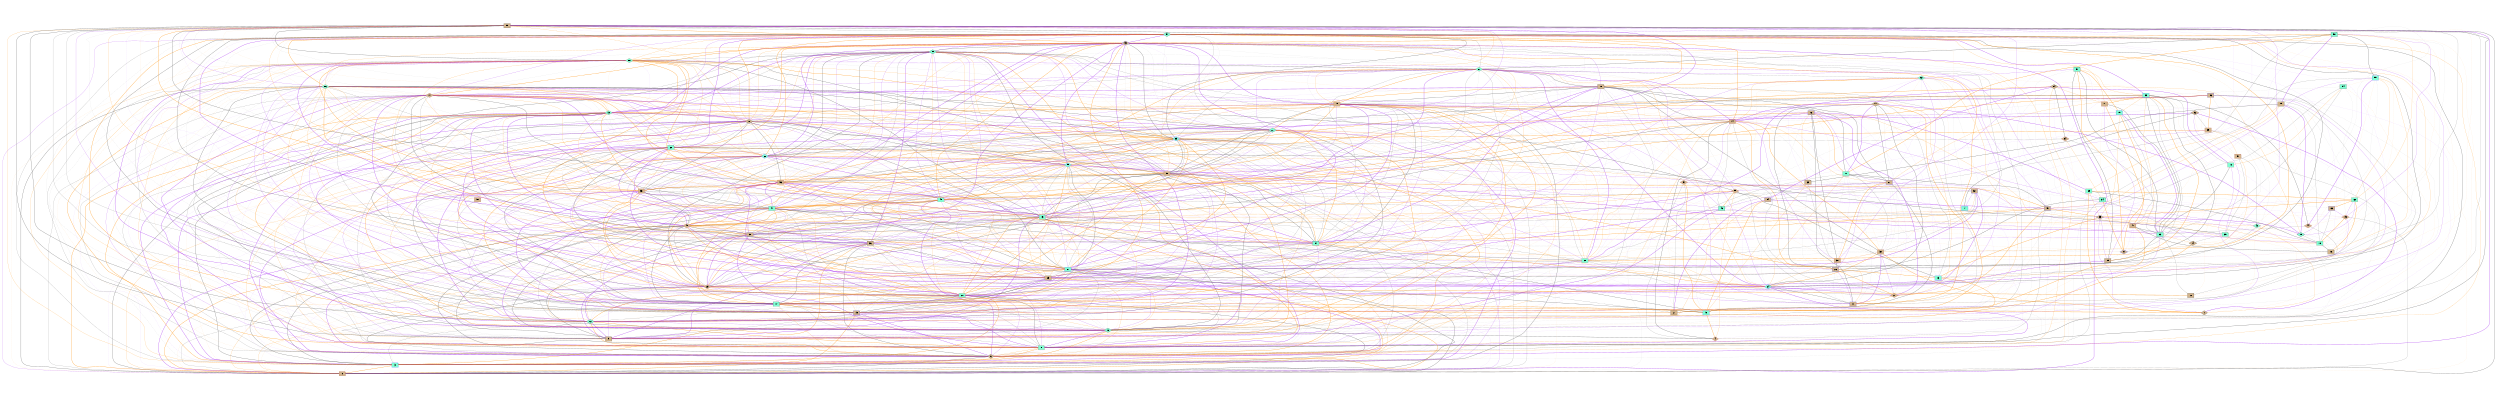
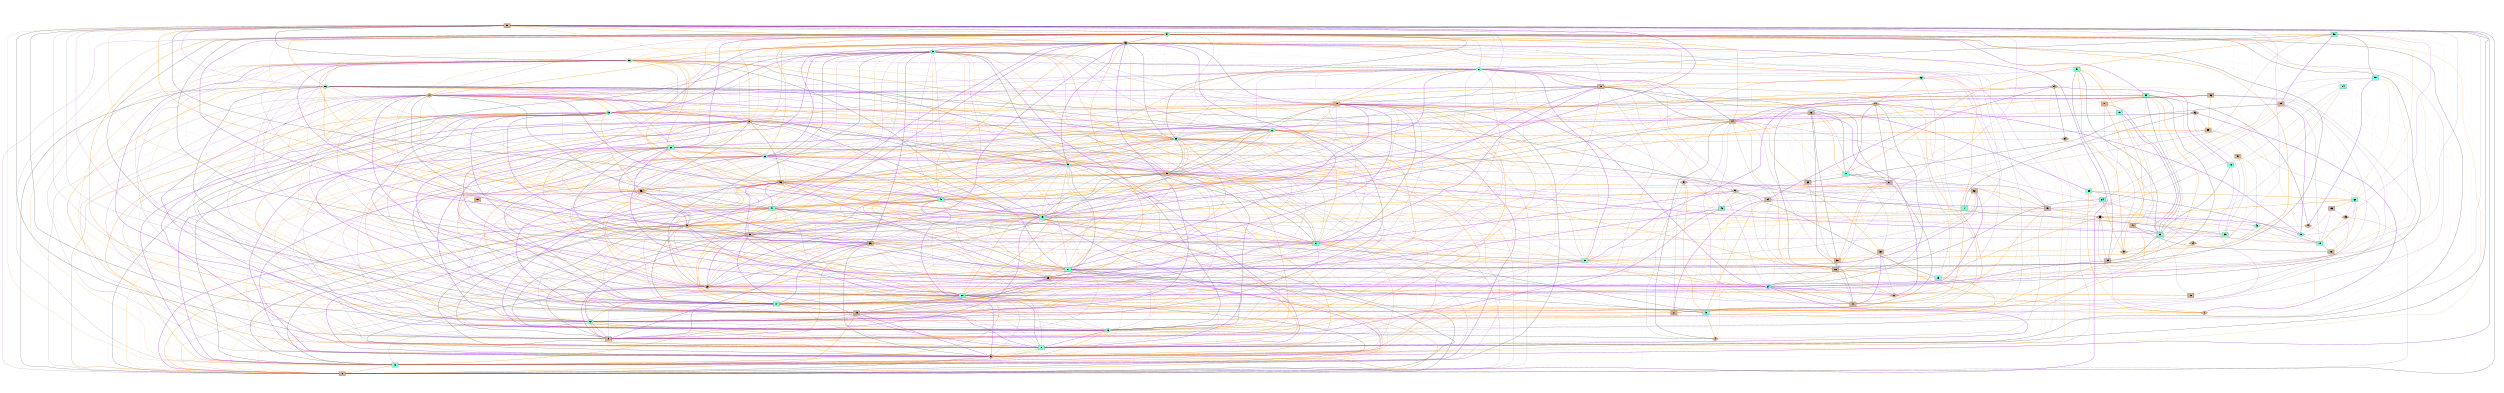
(1741, 165) -> none
(1700, 229) -> (1700, 229)
